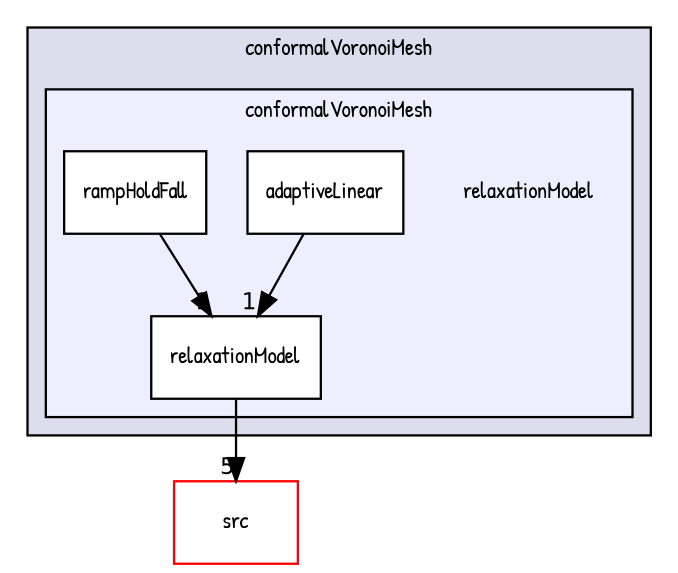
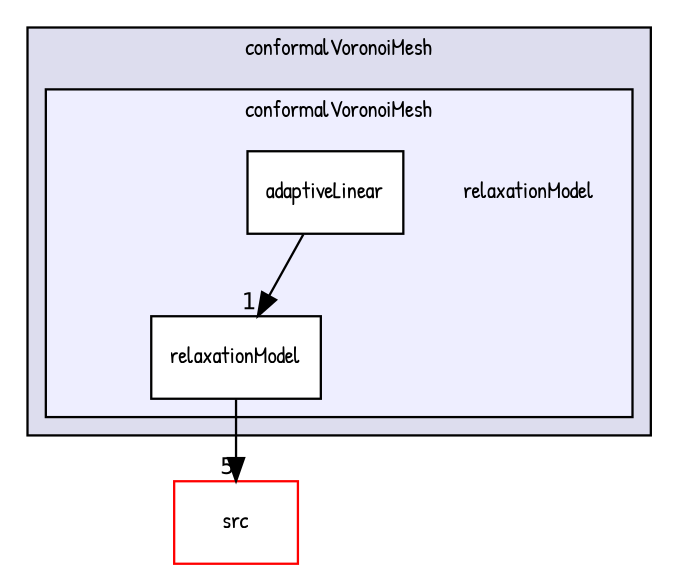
(135, 192) -> none
